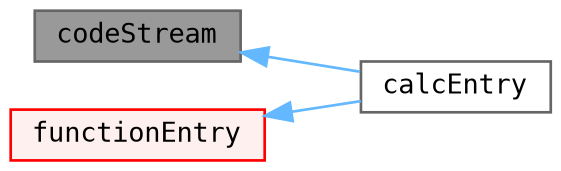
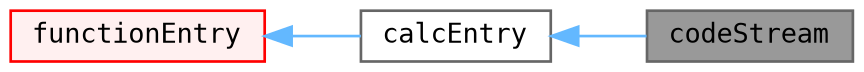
(314, 64) -> (612, 36)
